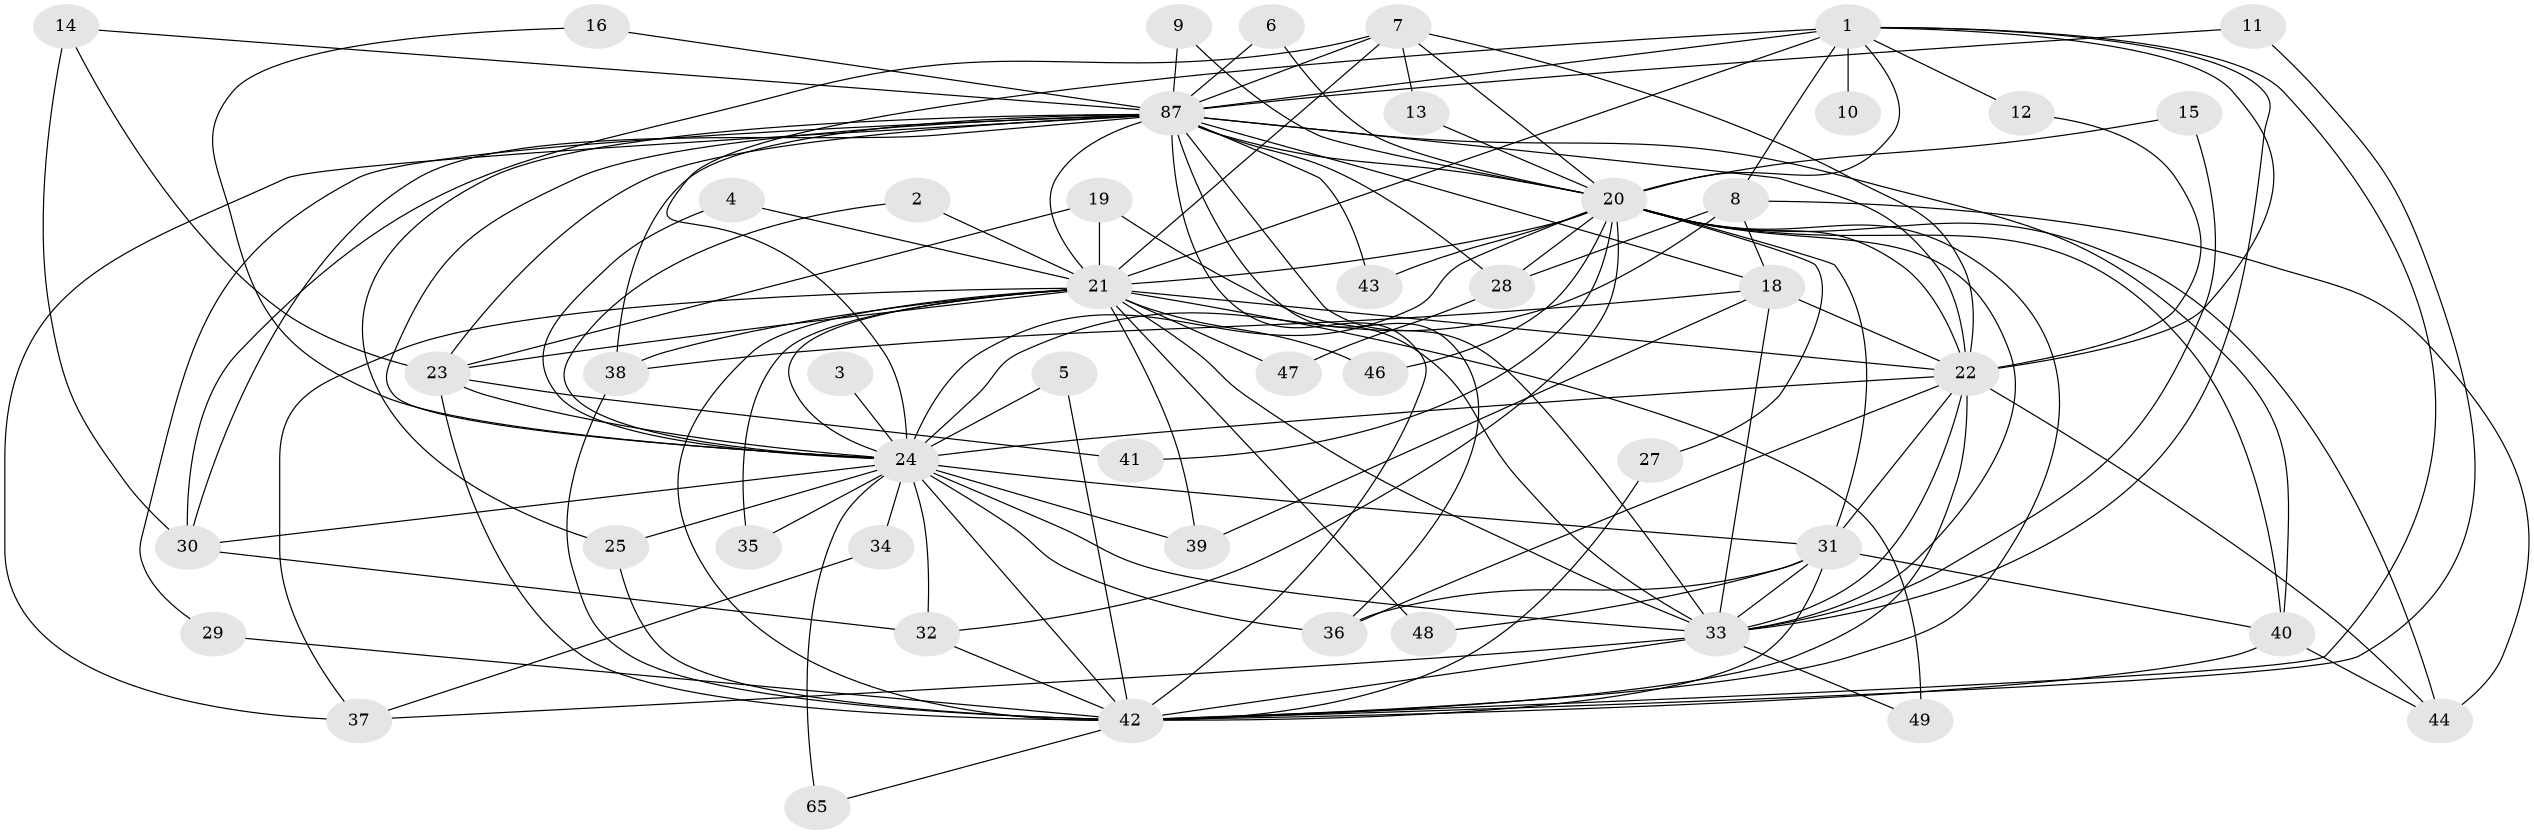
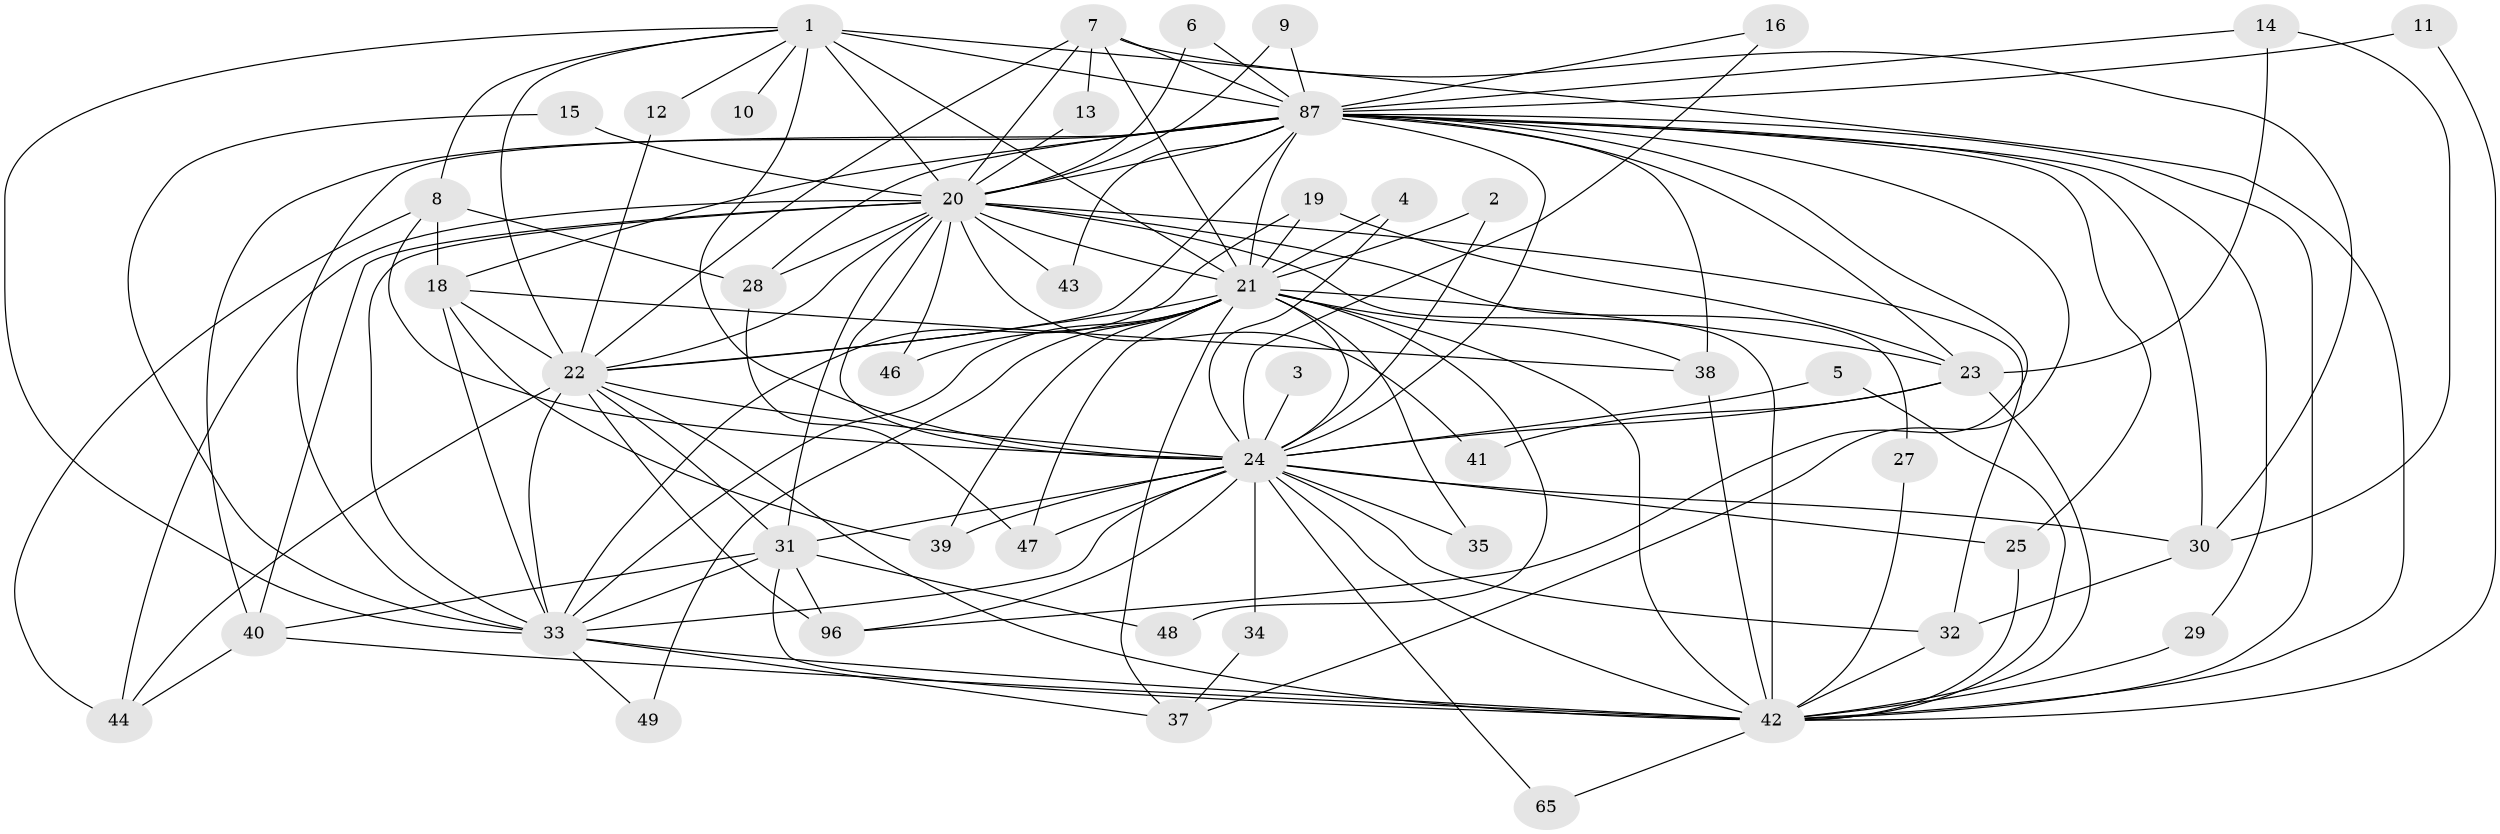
none -> (1124, 508)
(1335, 634) -> (832, 634)
